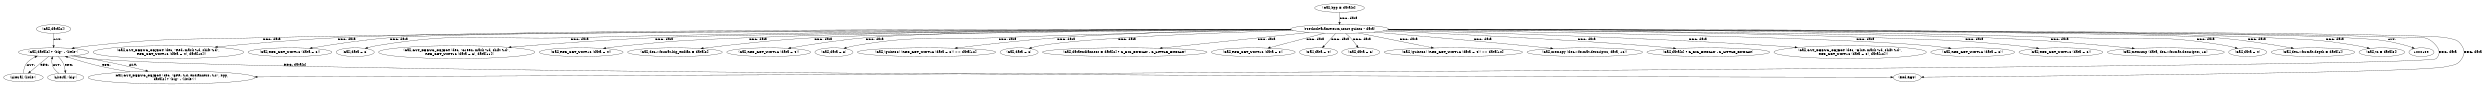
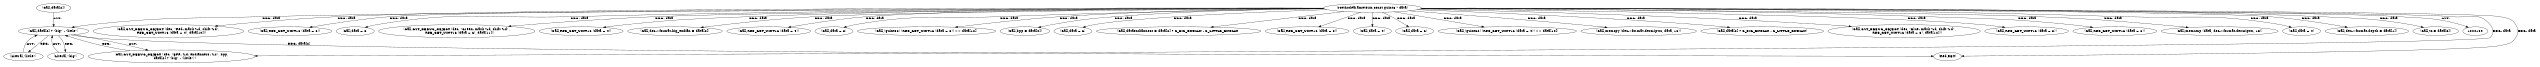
(1340, 17) -> (1168, 13)
